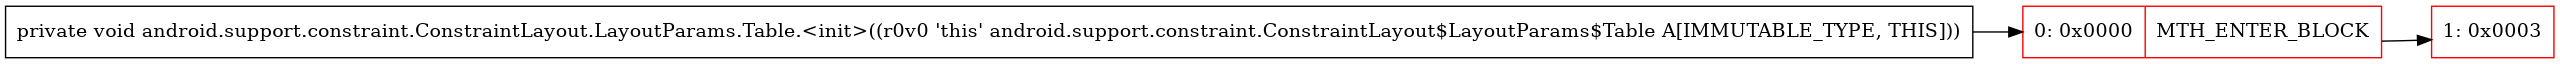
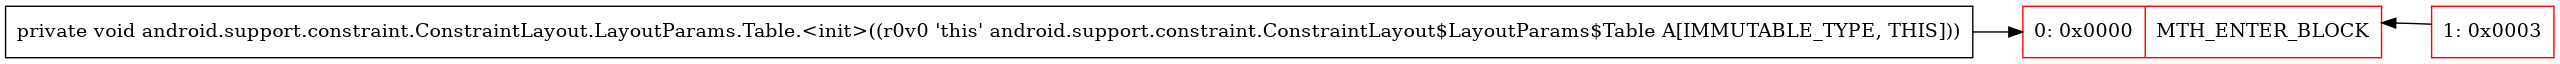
(2400, 41) -> (2414, 24)
